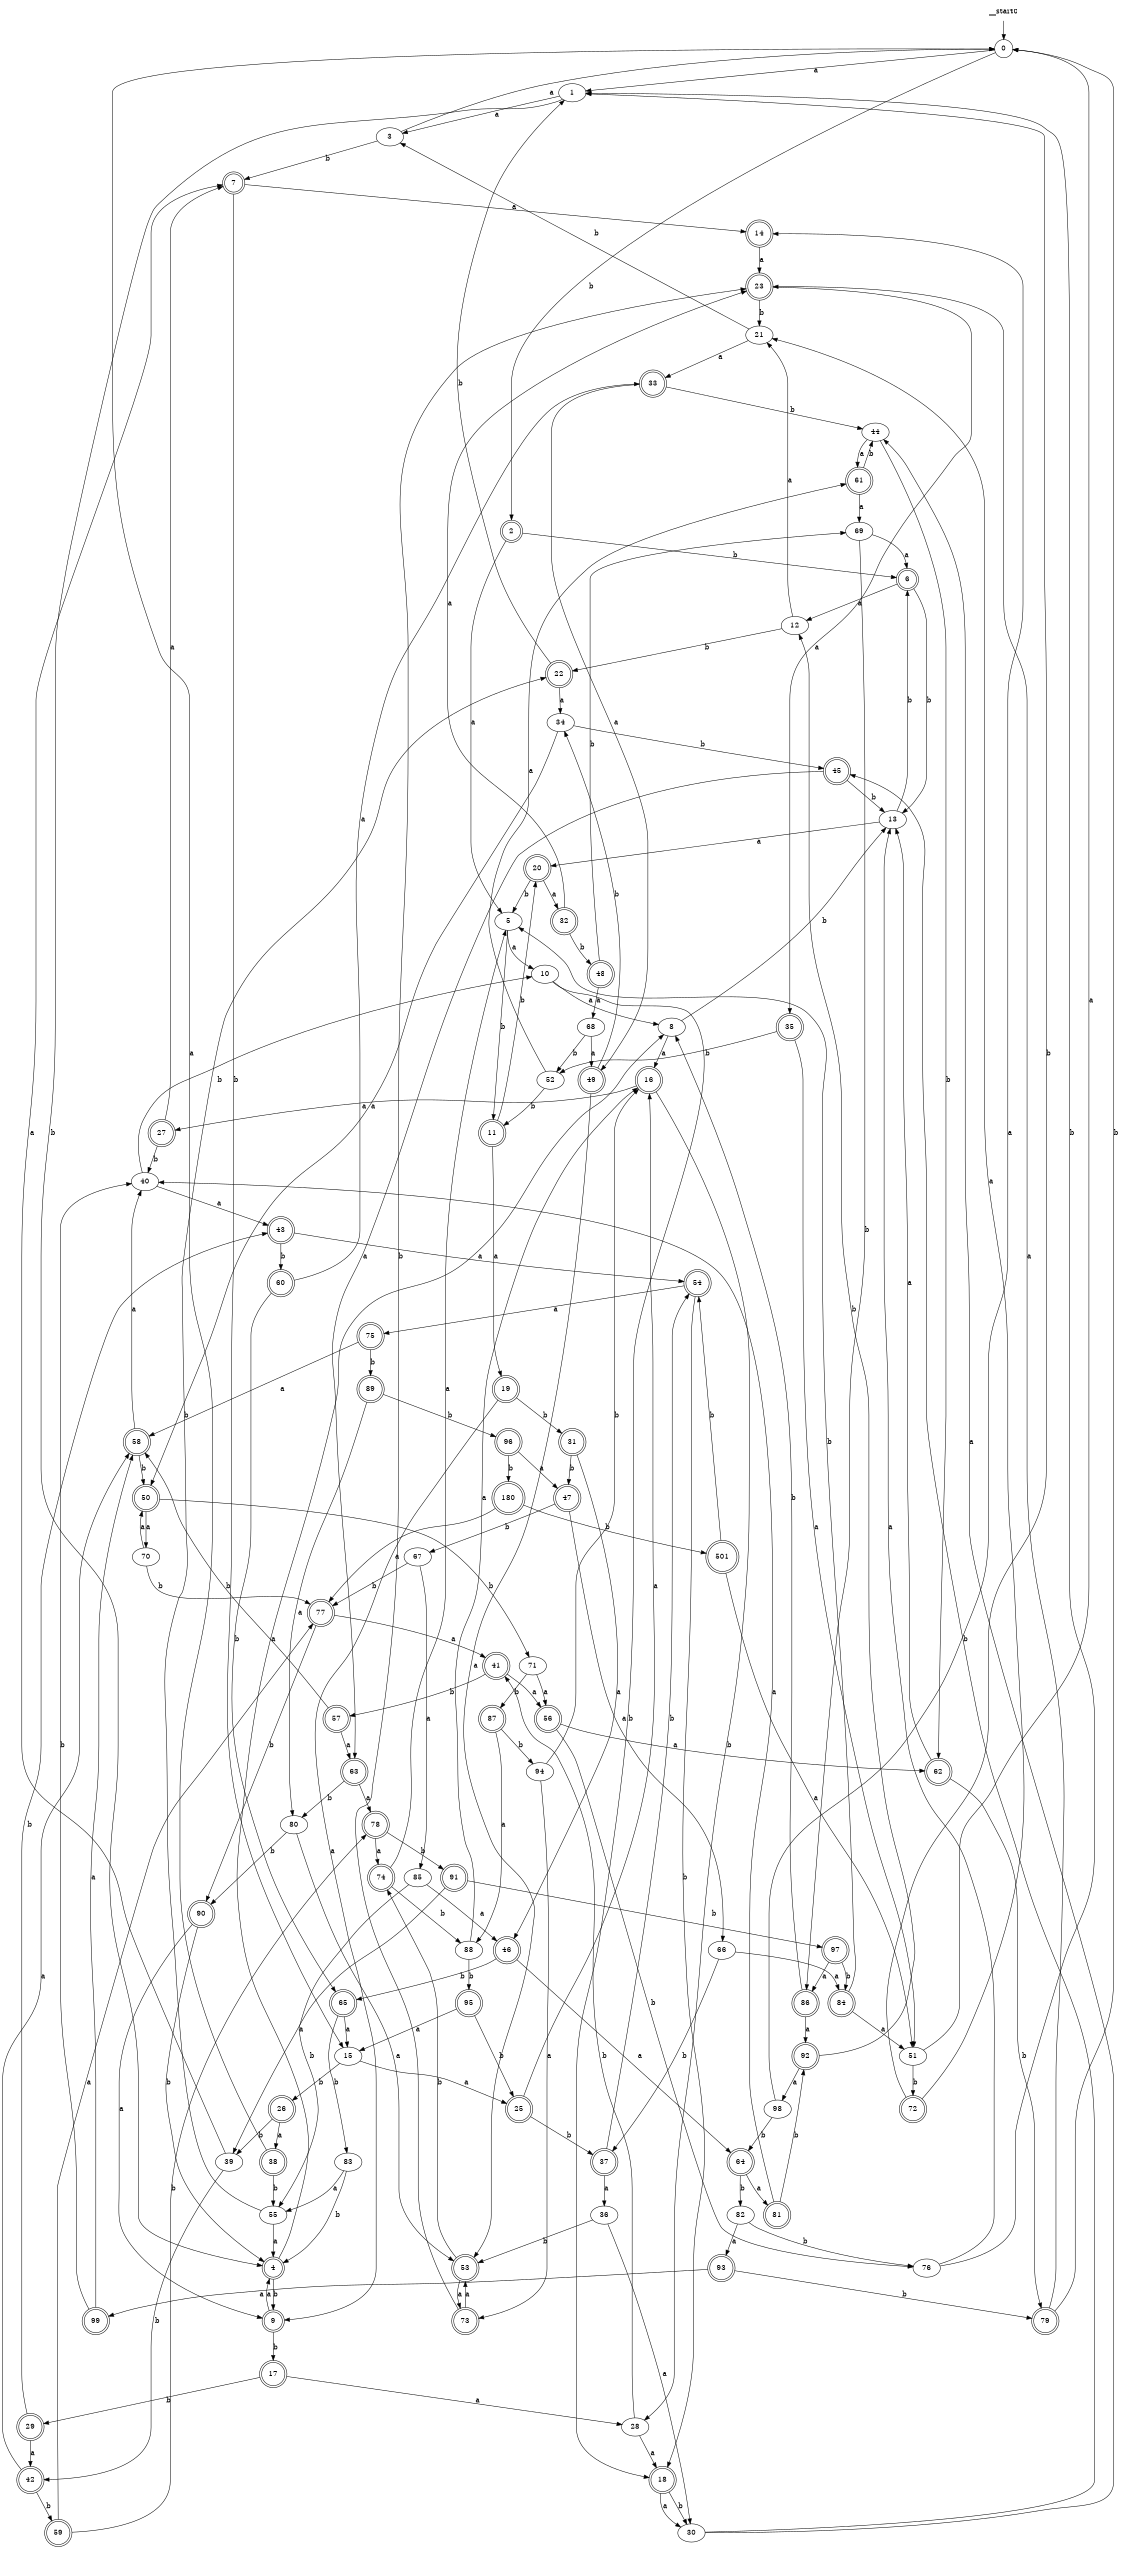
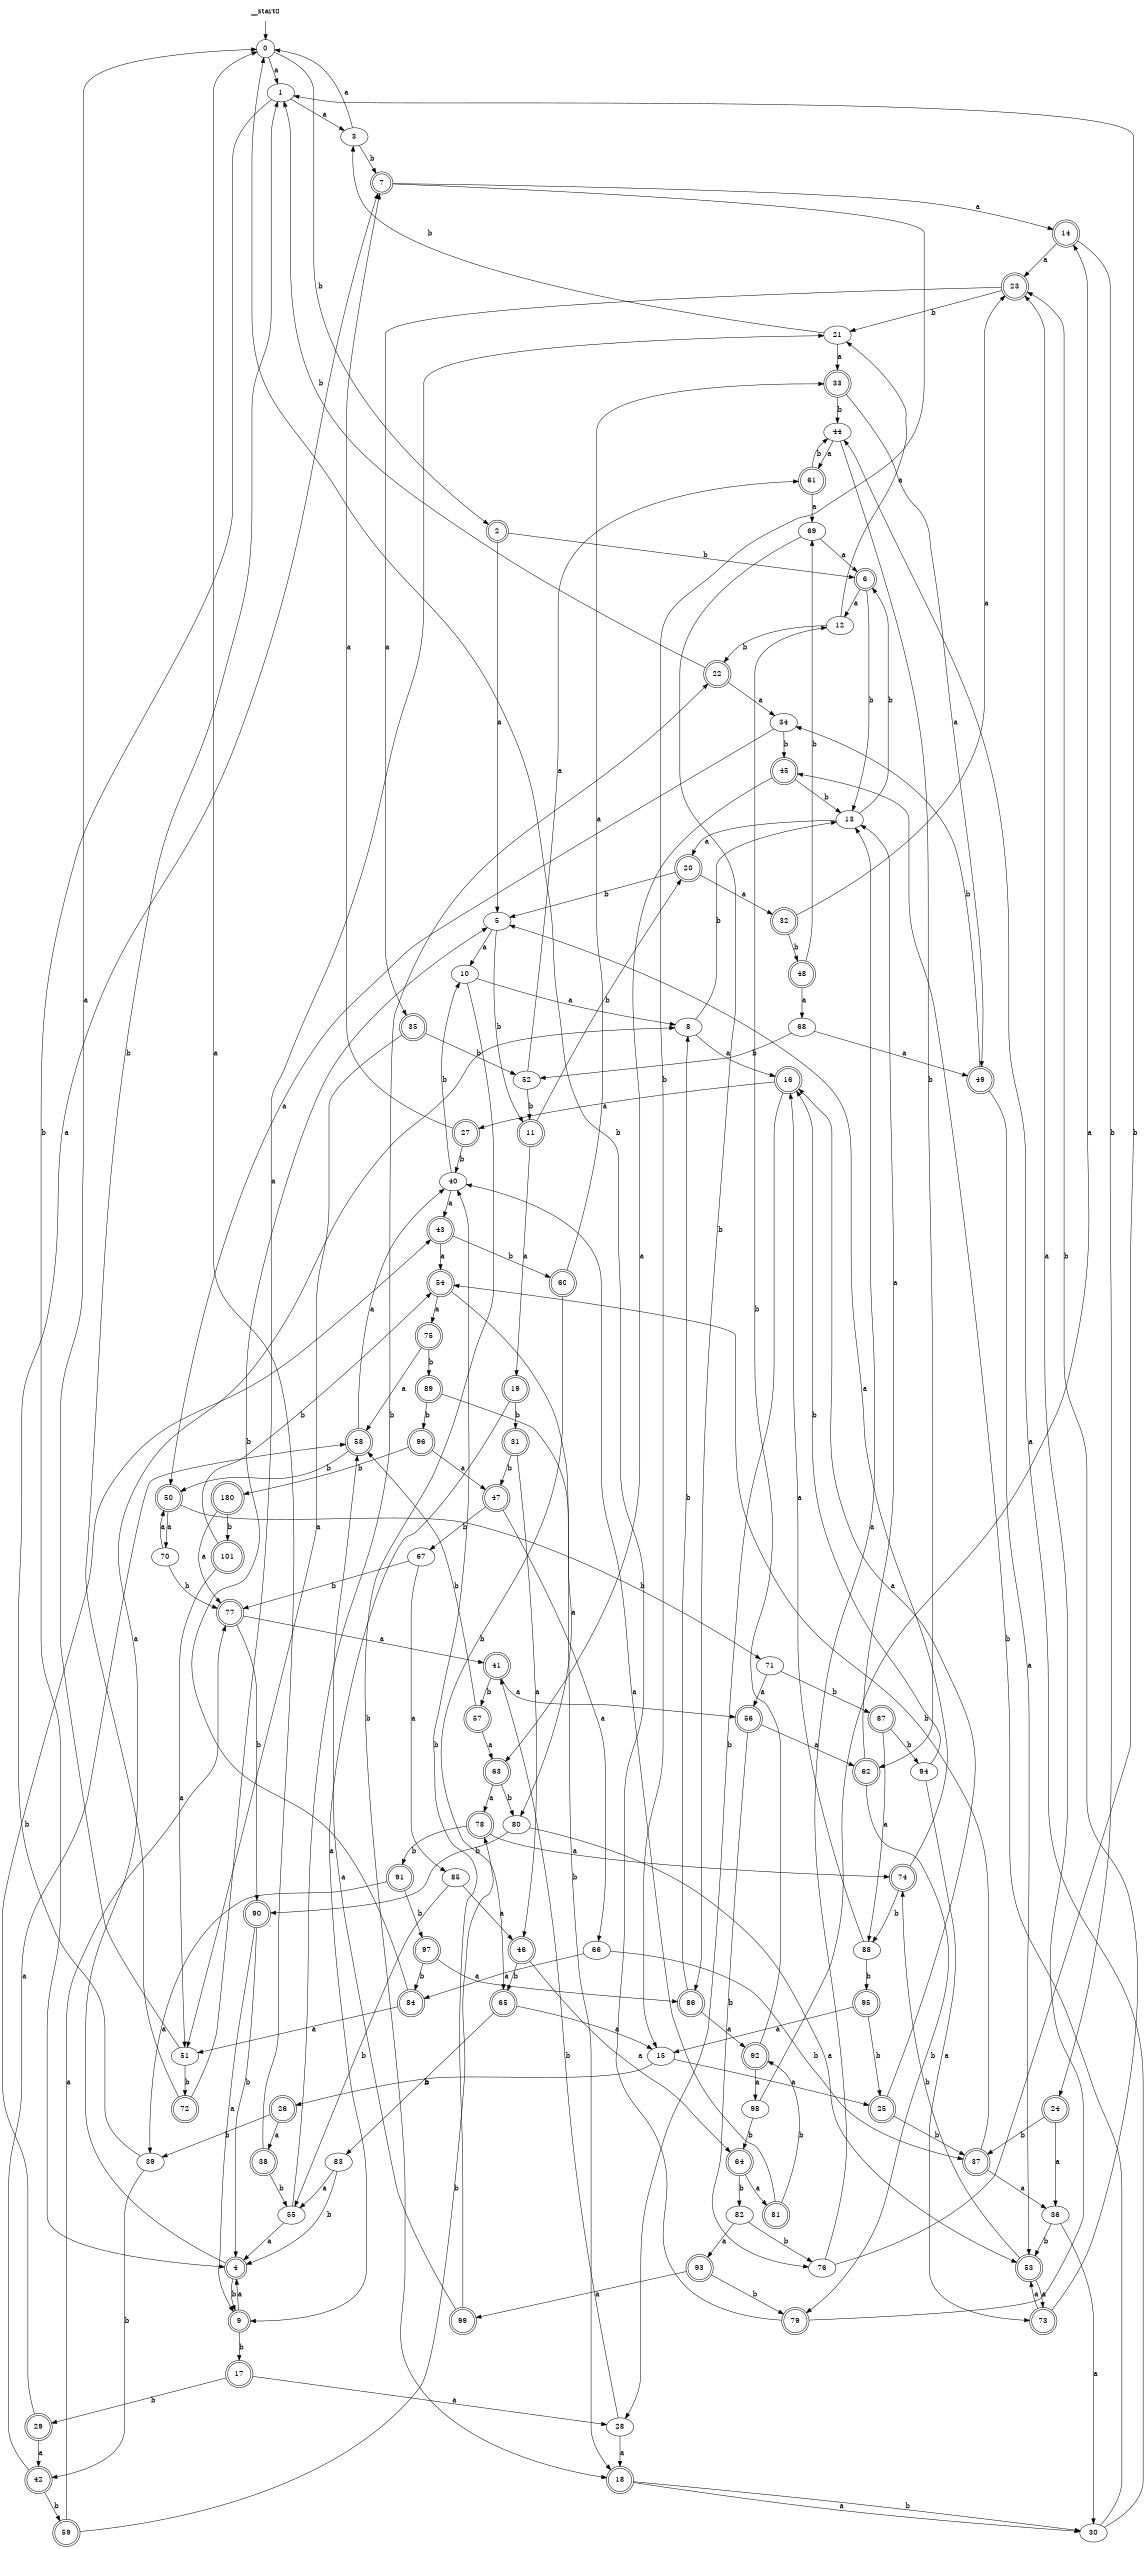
(722, 1557) -> (228, 1557)
none -> (1055, 2109)
